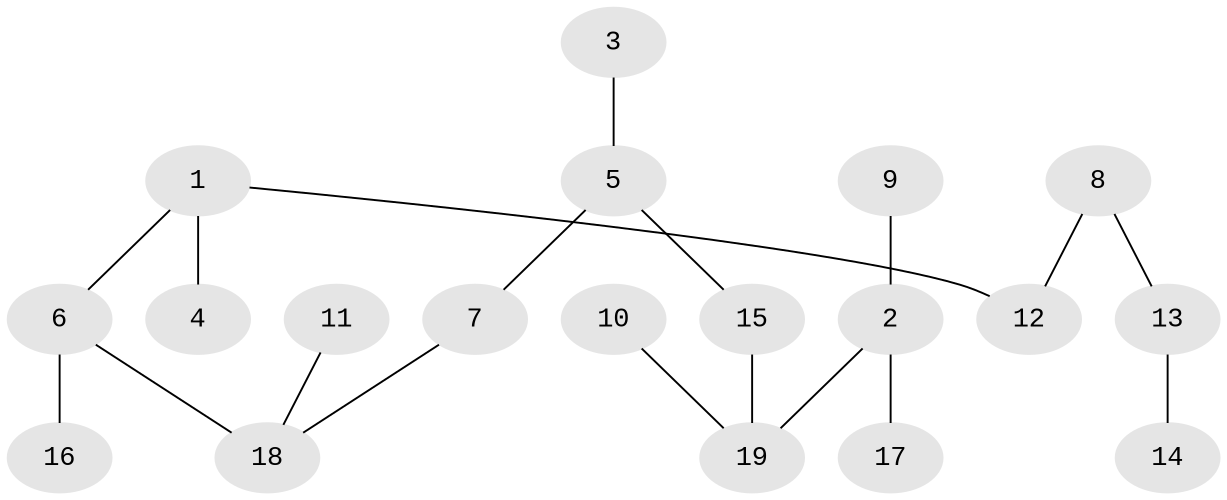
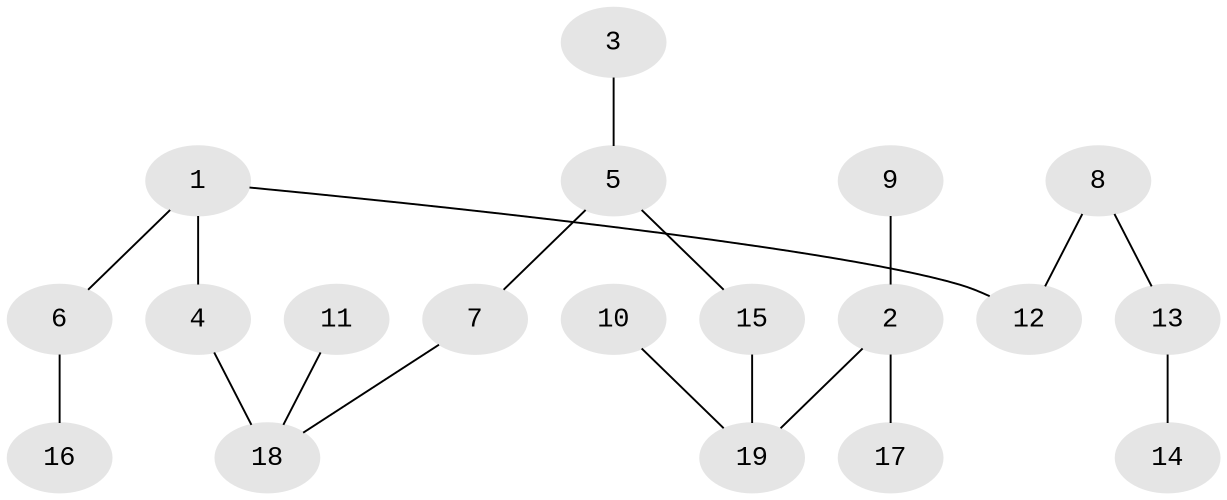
(164, 389) -> (233, 389)
